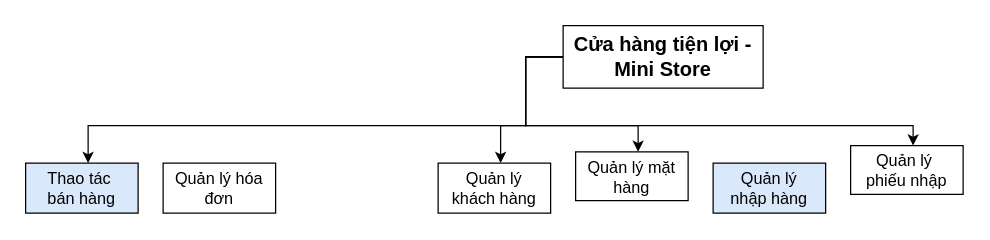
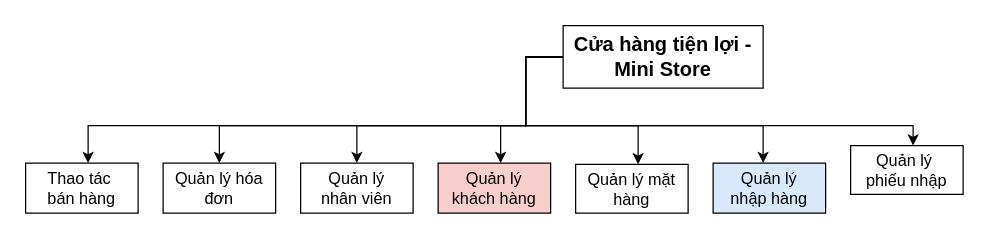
none -> (219, 141)
none -> (357, 141)
none -> (763, 141)
(632, 176) -> (632, 189)
(82, 188) -> (82, 188)
none -> (357, 188)
(494, 188) -> (494, 188)
